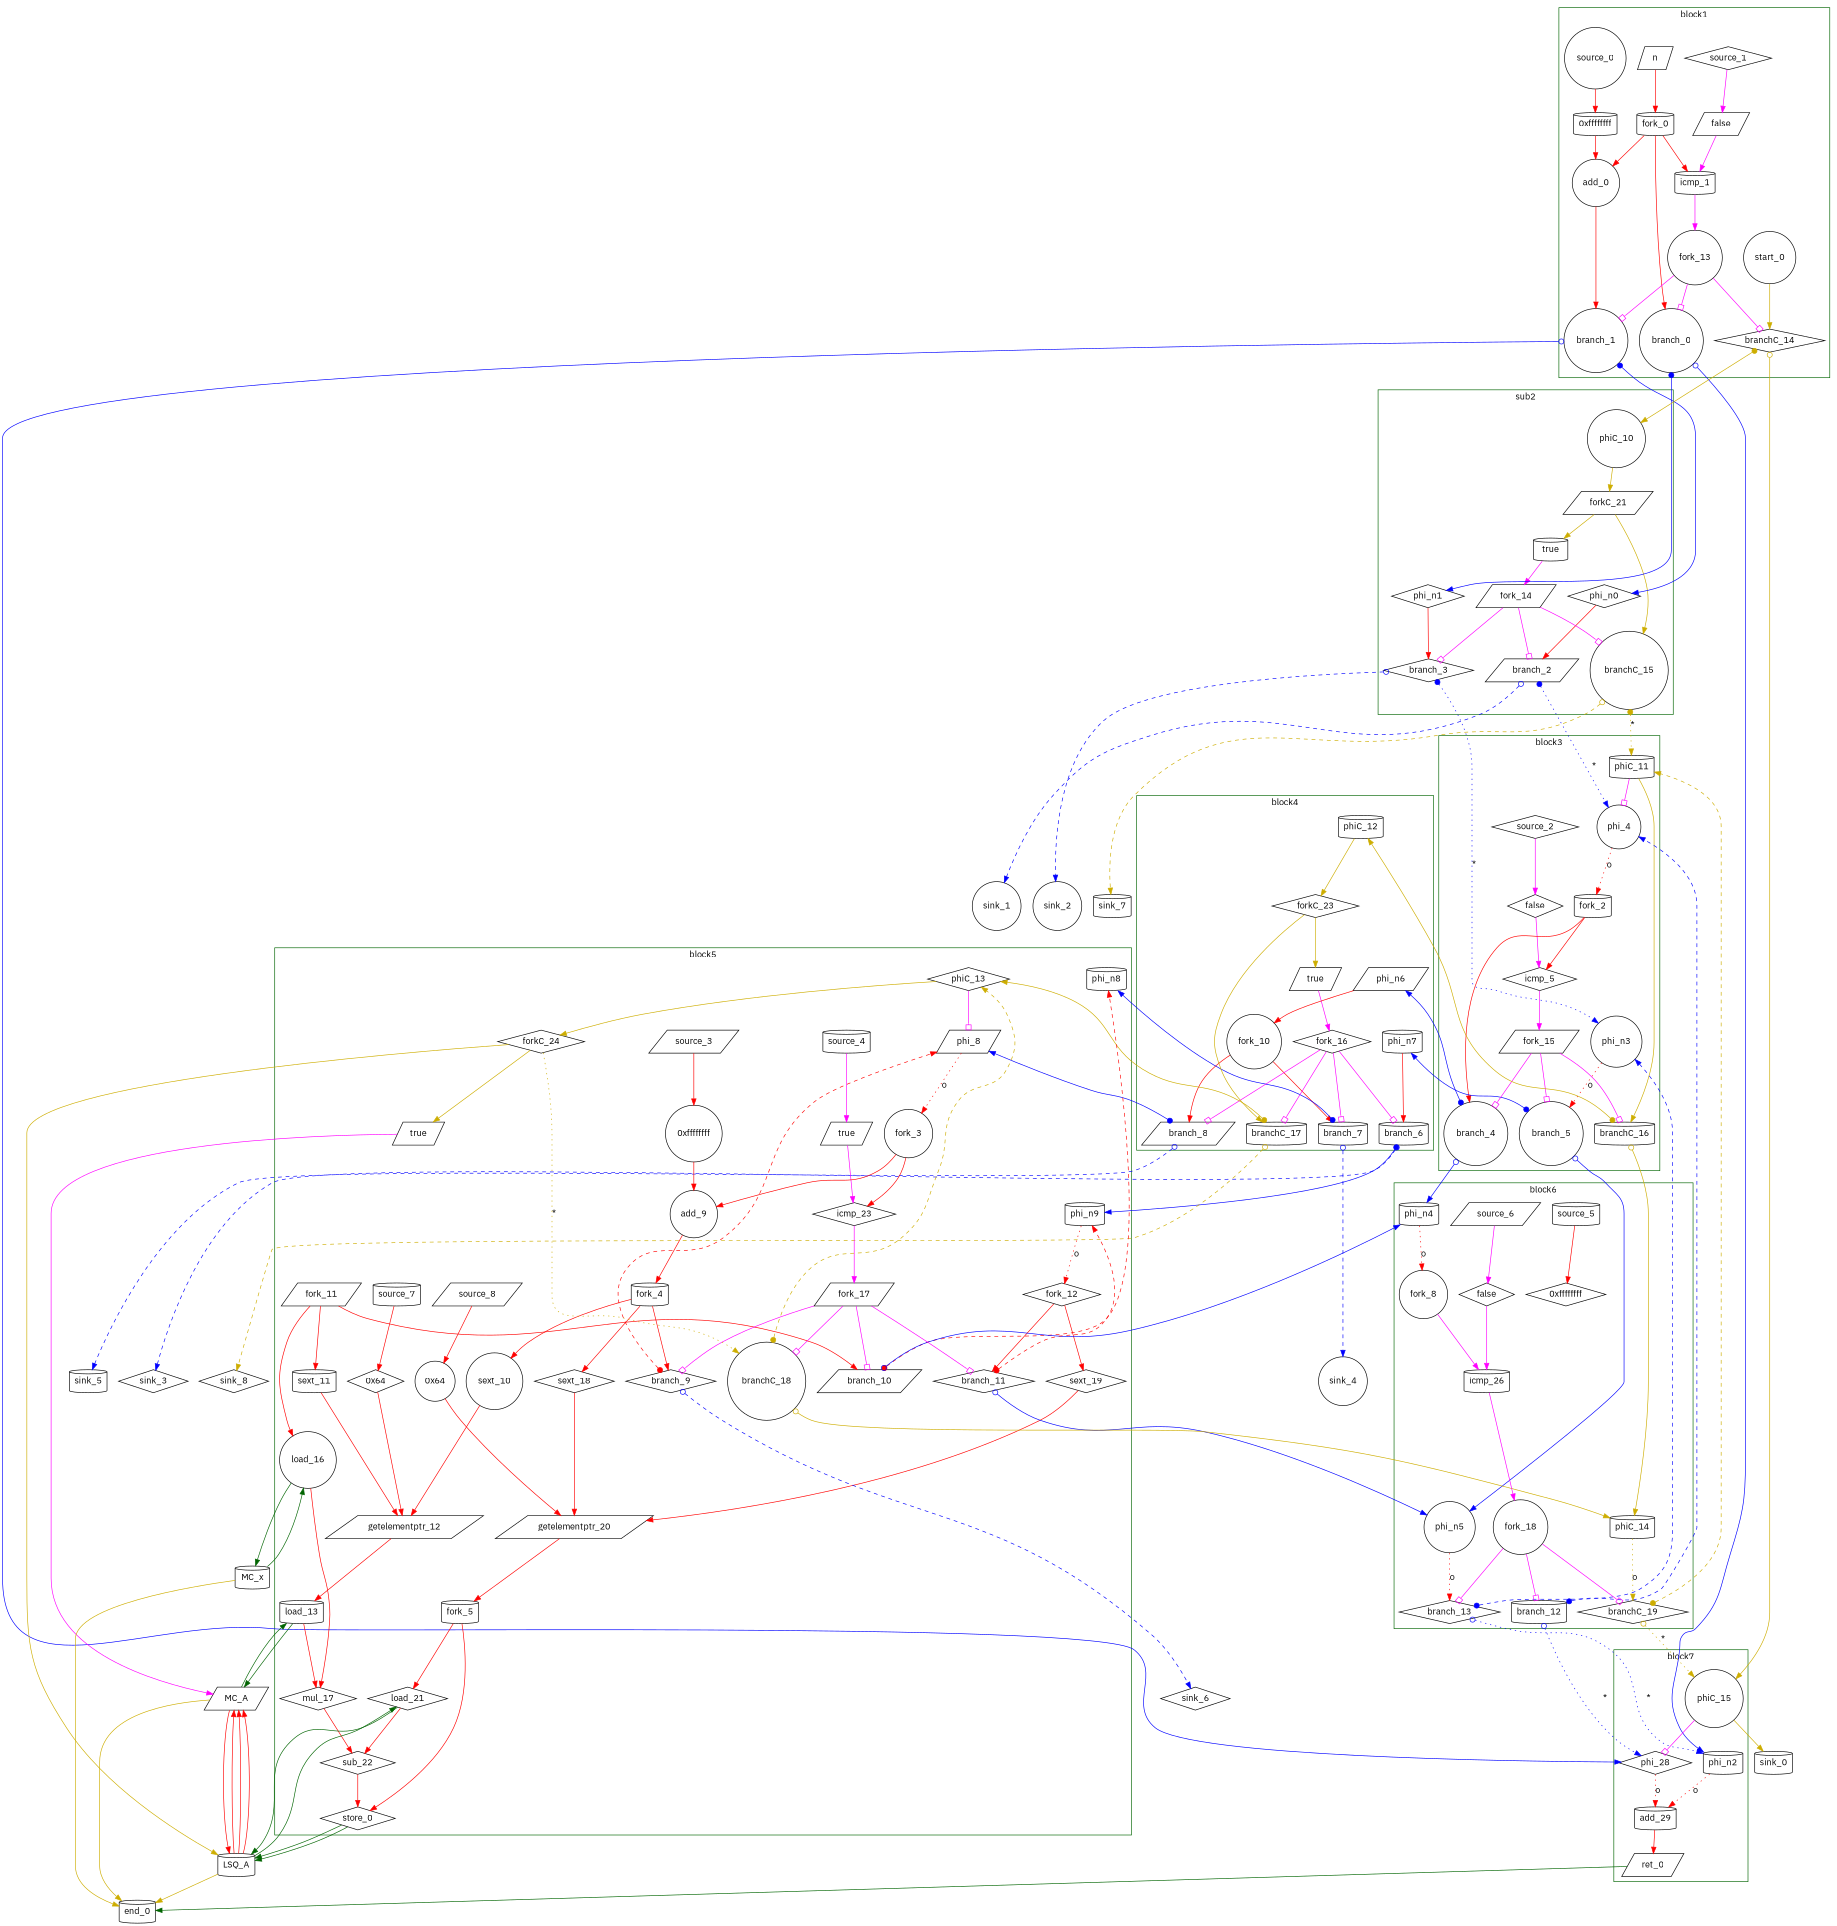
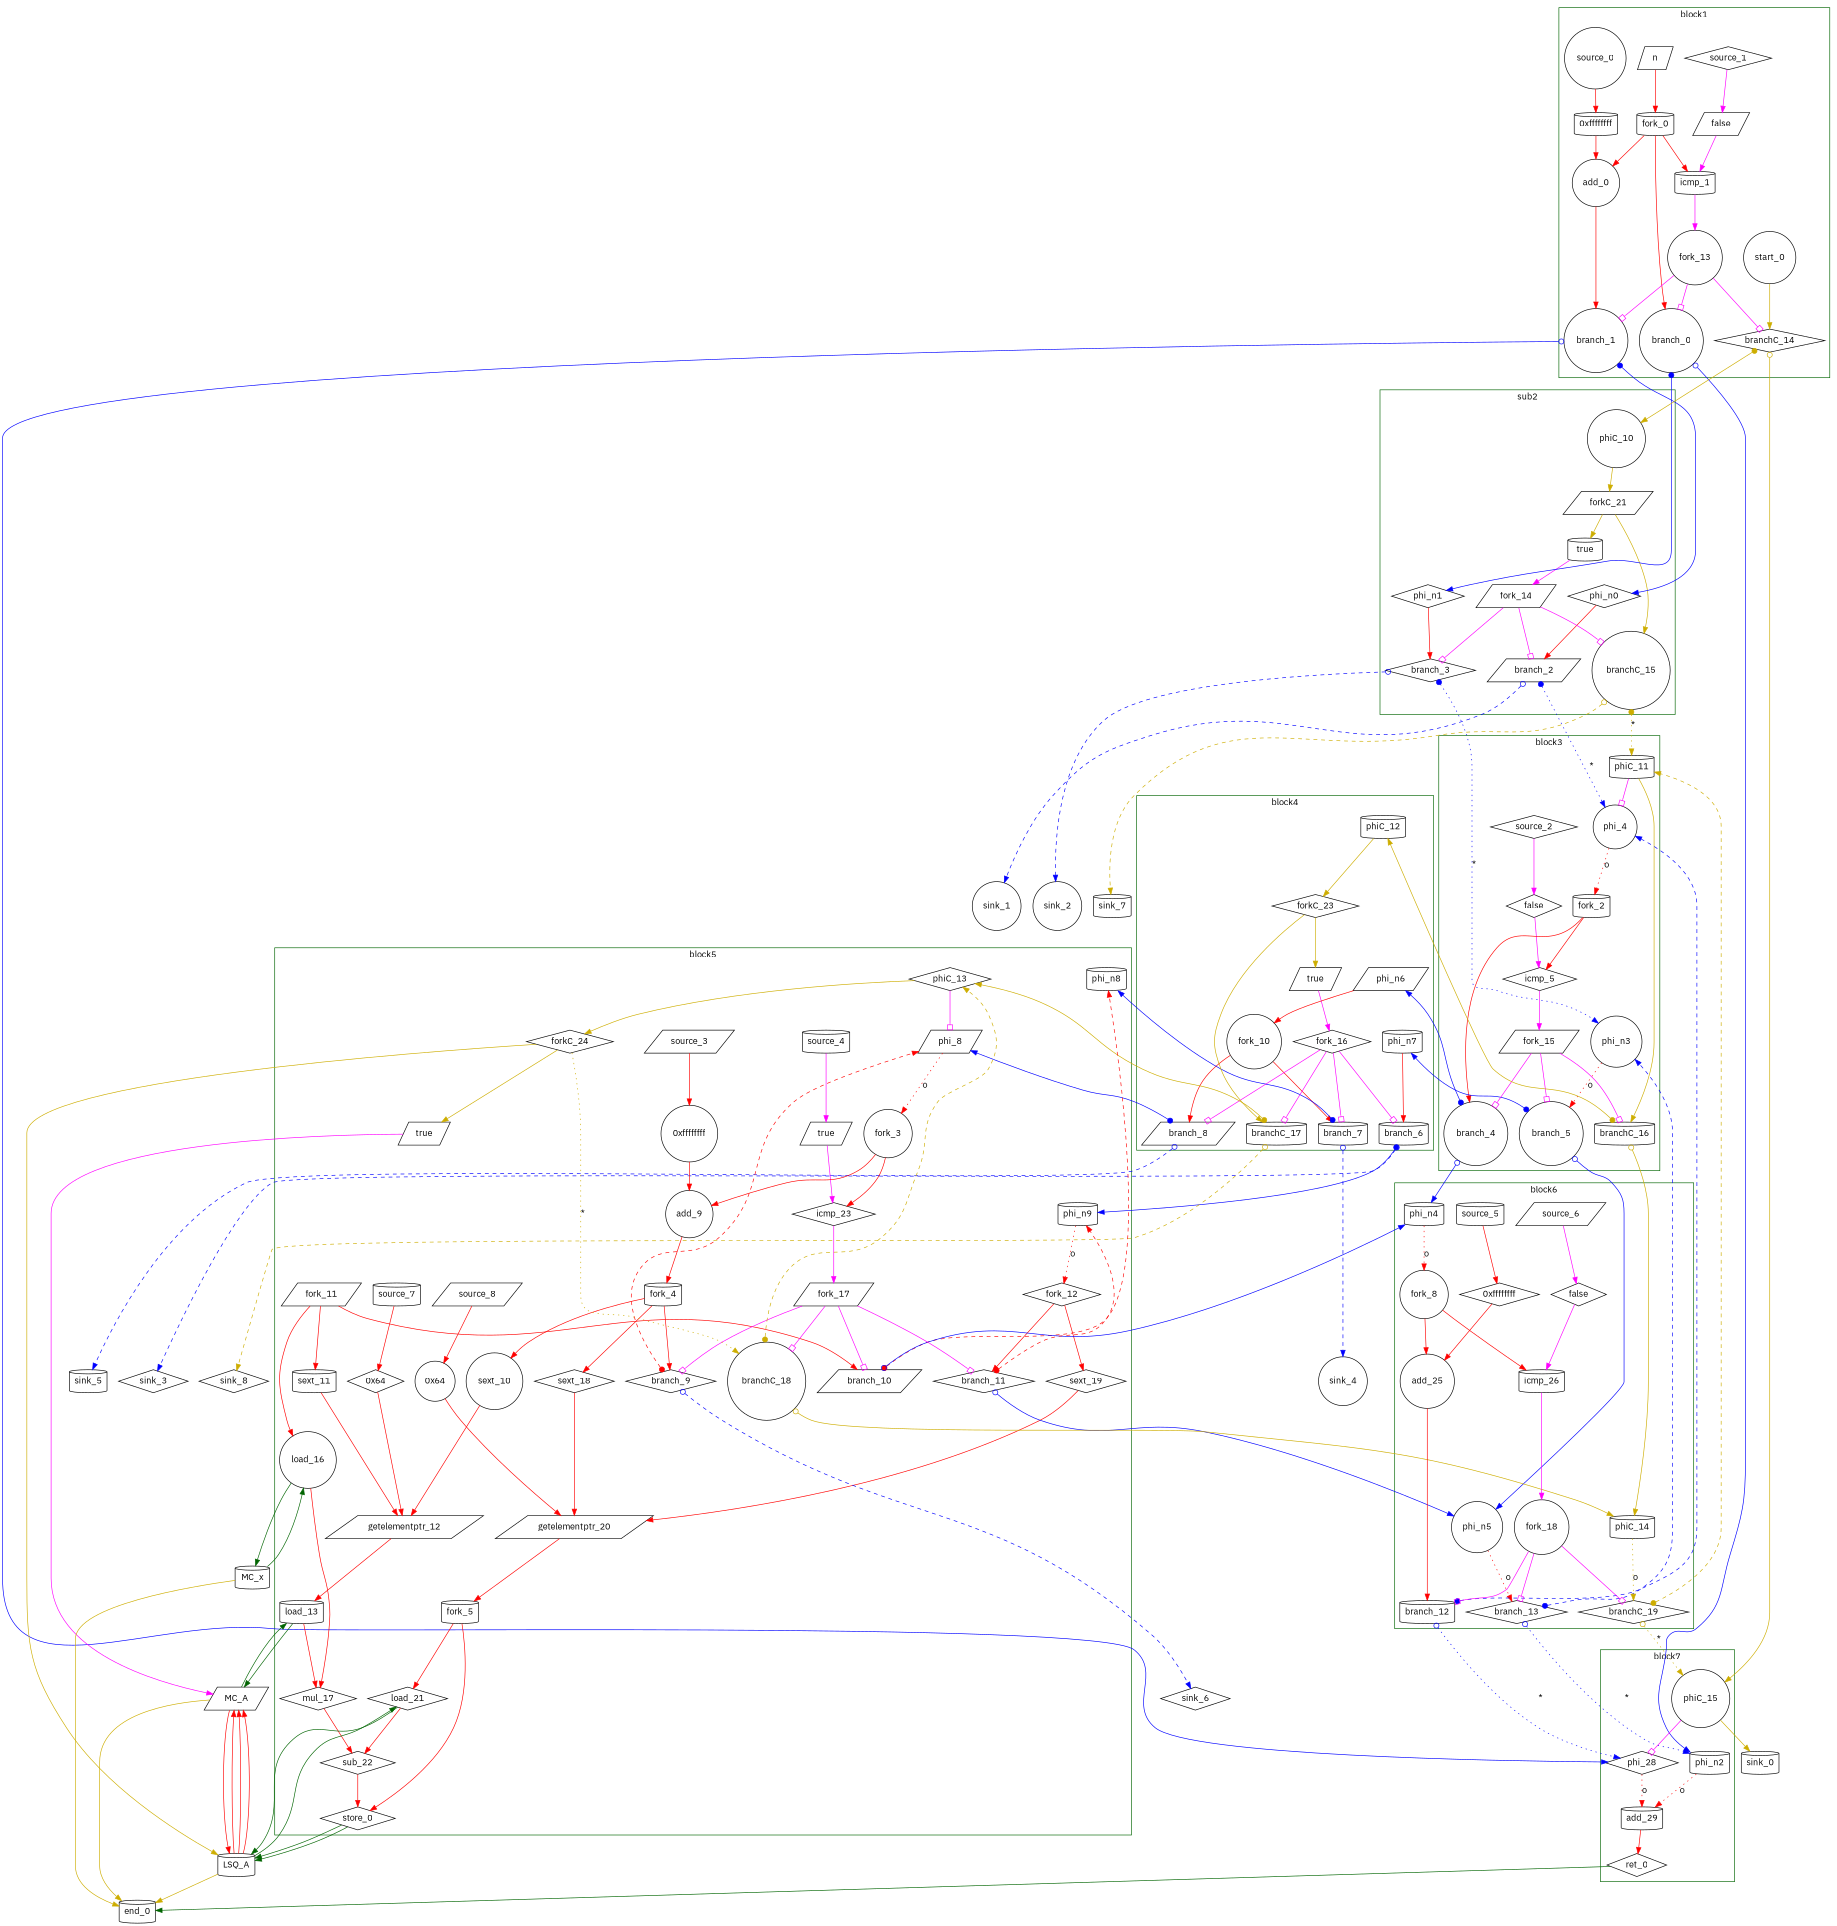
(1456, 1339) -> (1481, 1339)
none -> (1427, 1381)
(1653, 1865) -> (1637, 1865)
